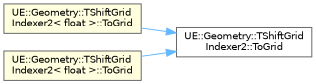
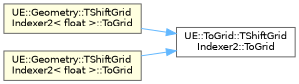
(244, 42) -> (236, 42)
